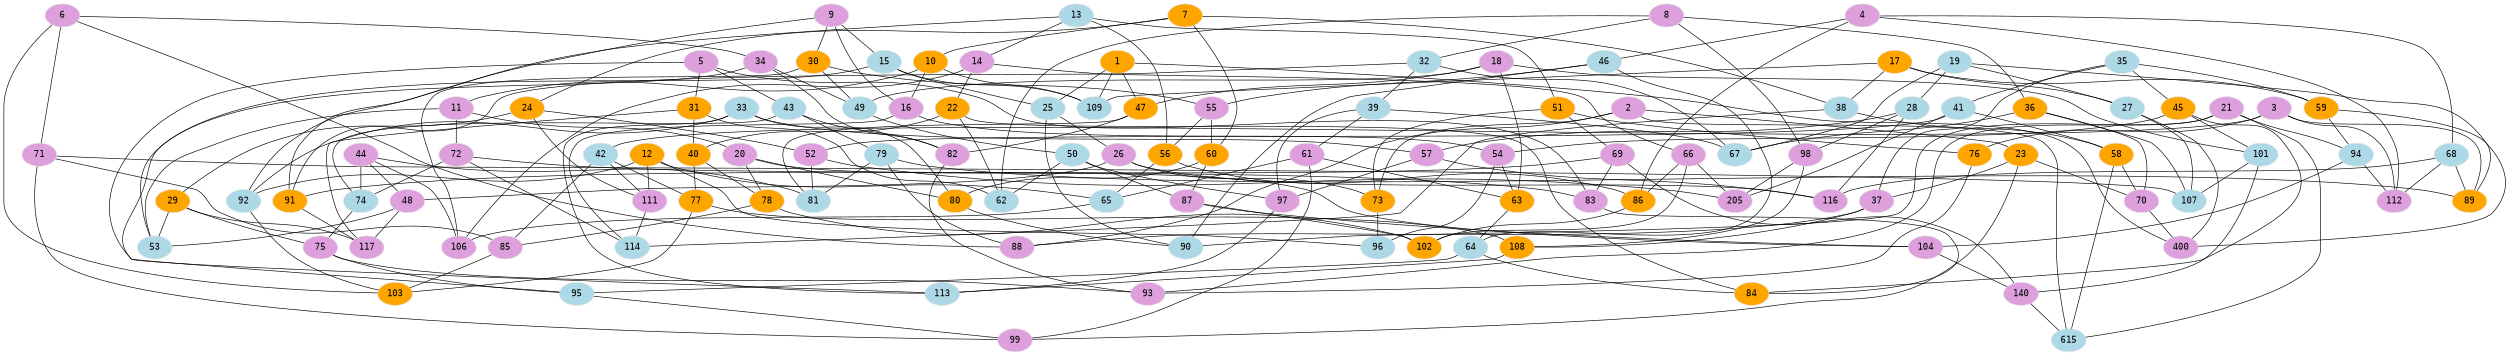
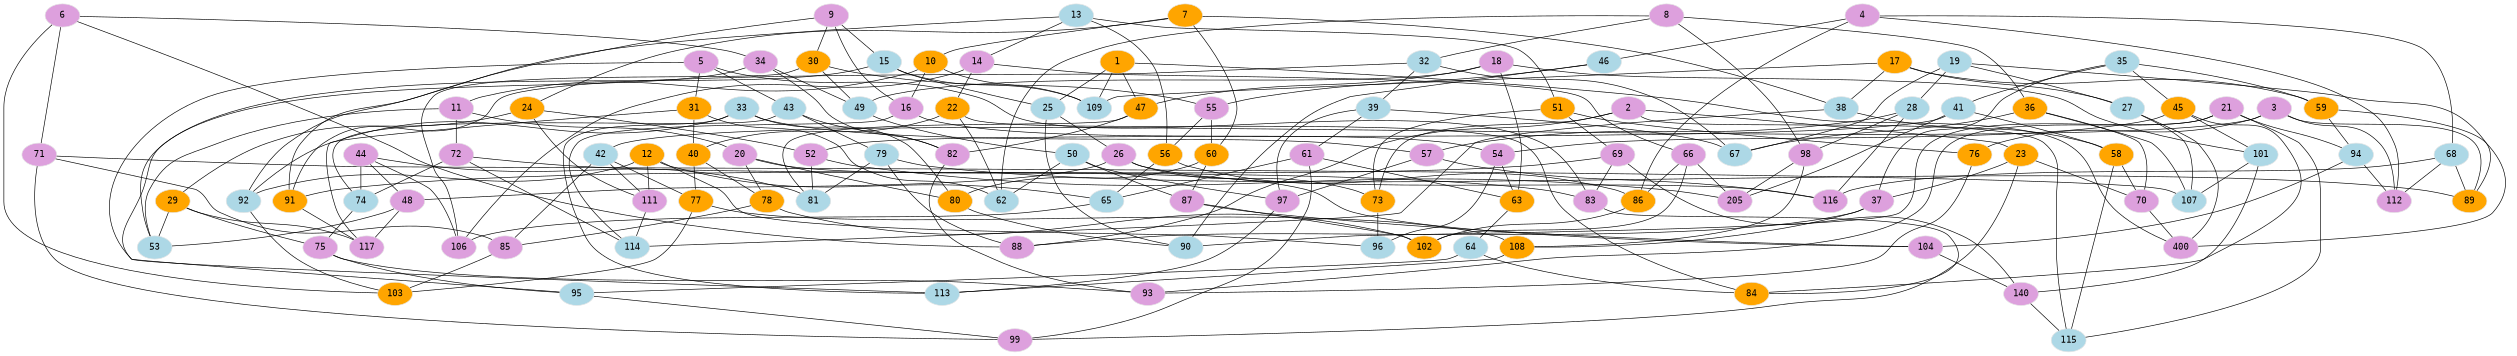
(1762, 208) -> none
(2069, 340) -> (2069, 340)
